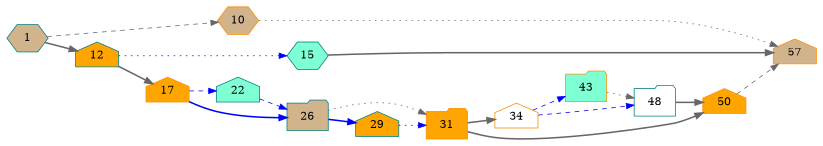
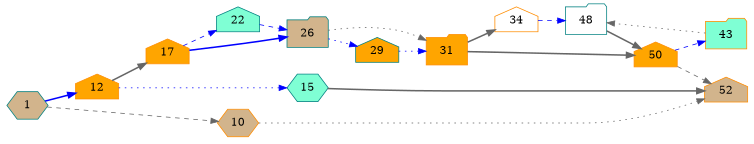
(57, 46) -> (57, 98)
(795, 53) -> (726, 91)
(97, 56) -> (97, 88)
(545, 105) -> (686, 47)
(338, 121) -> (339, 42)
